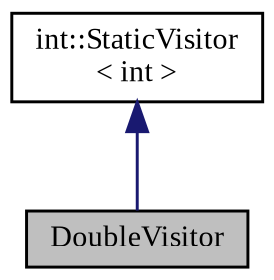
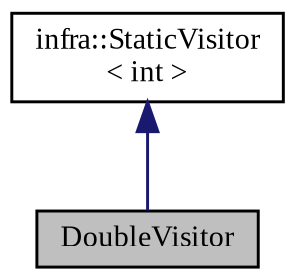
(137, 58) -> (148, 58)
